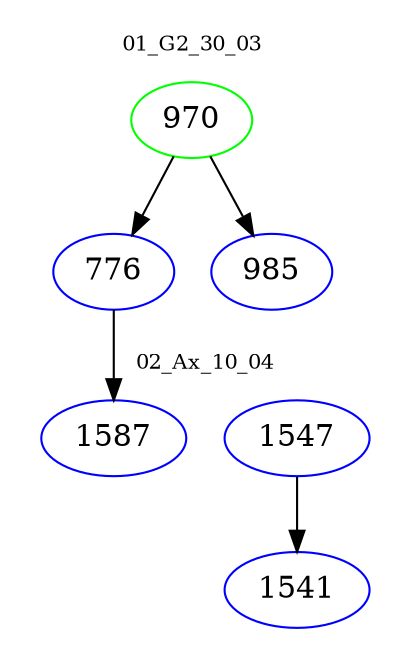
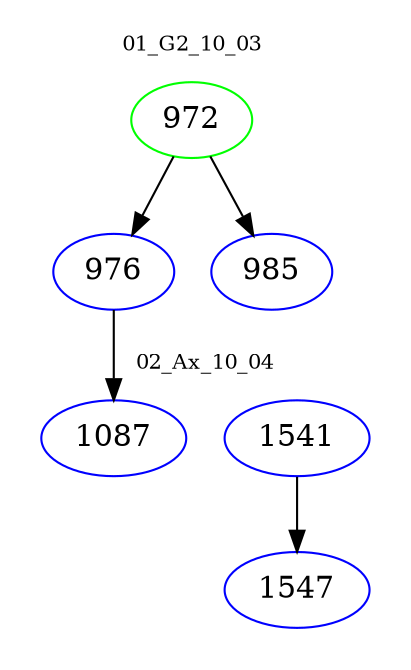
(193, 45) -> (193, 45)
(192, 120) -> (192, 120)
(114, 272) -> (114, 272)
(114, 438) -> (114, 438)
(297, 504) -> (297, 504)
